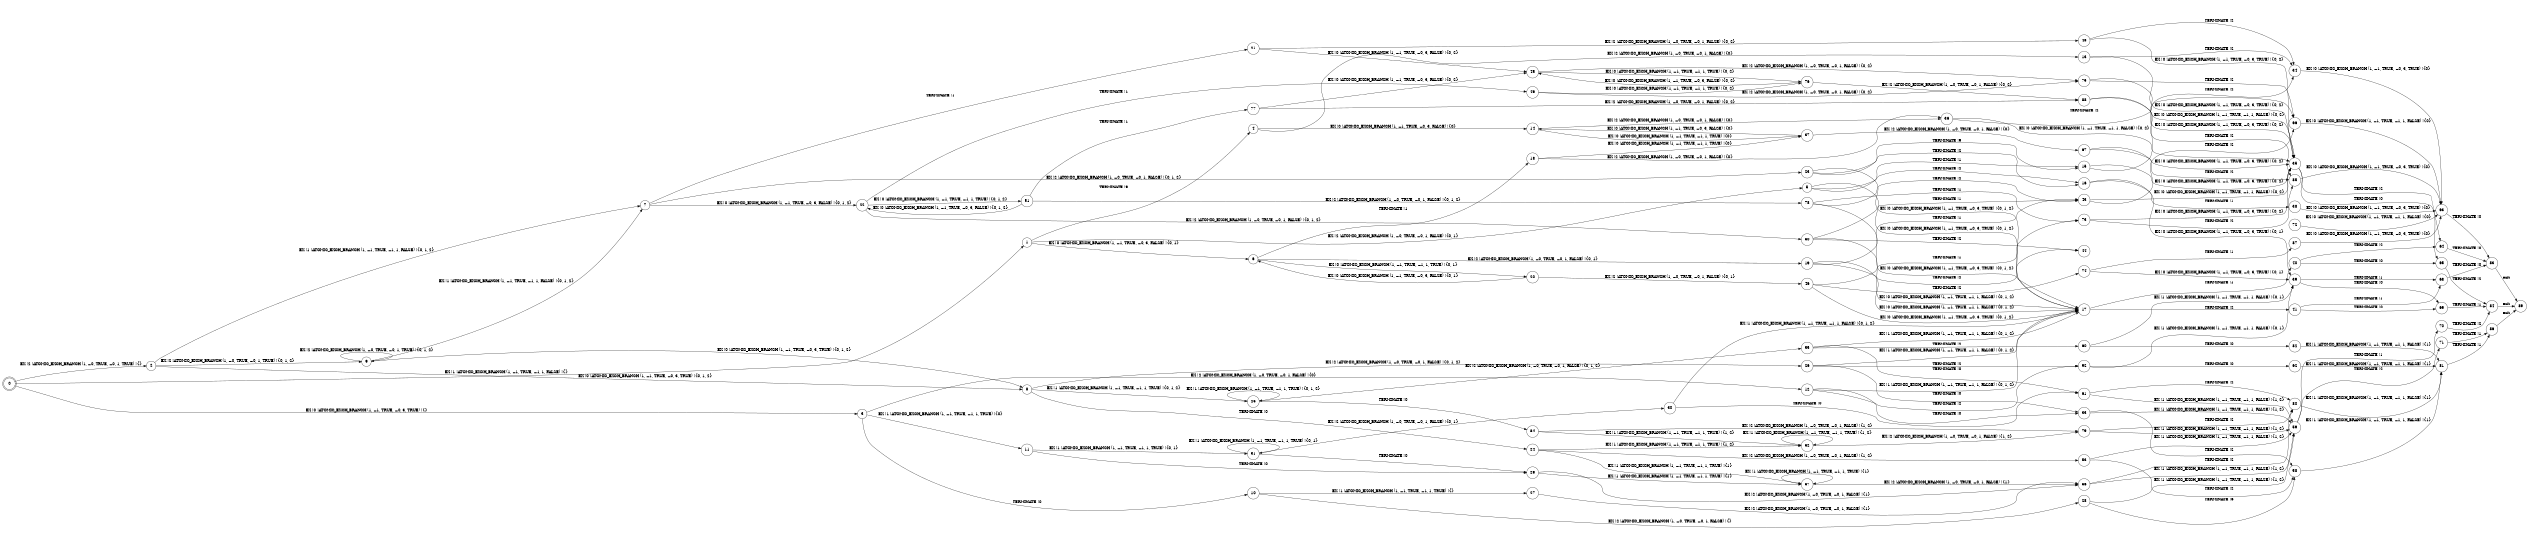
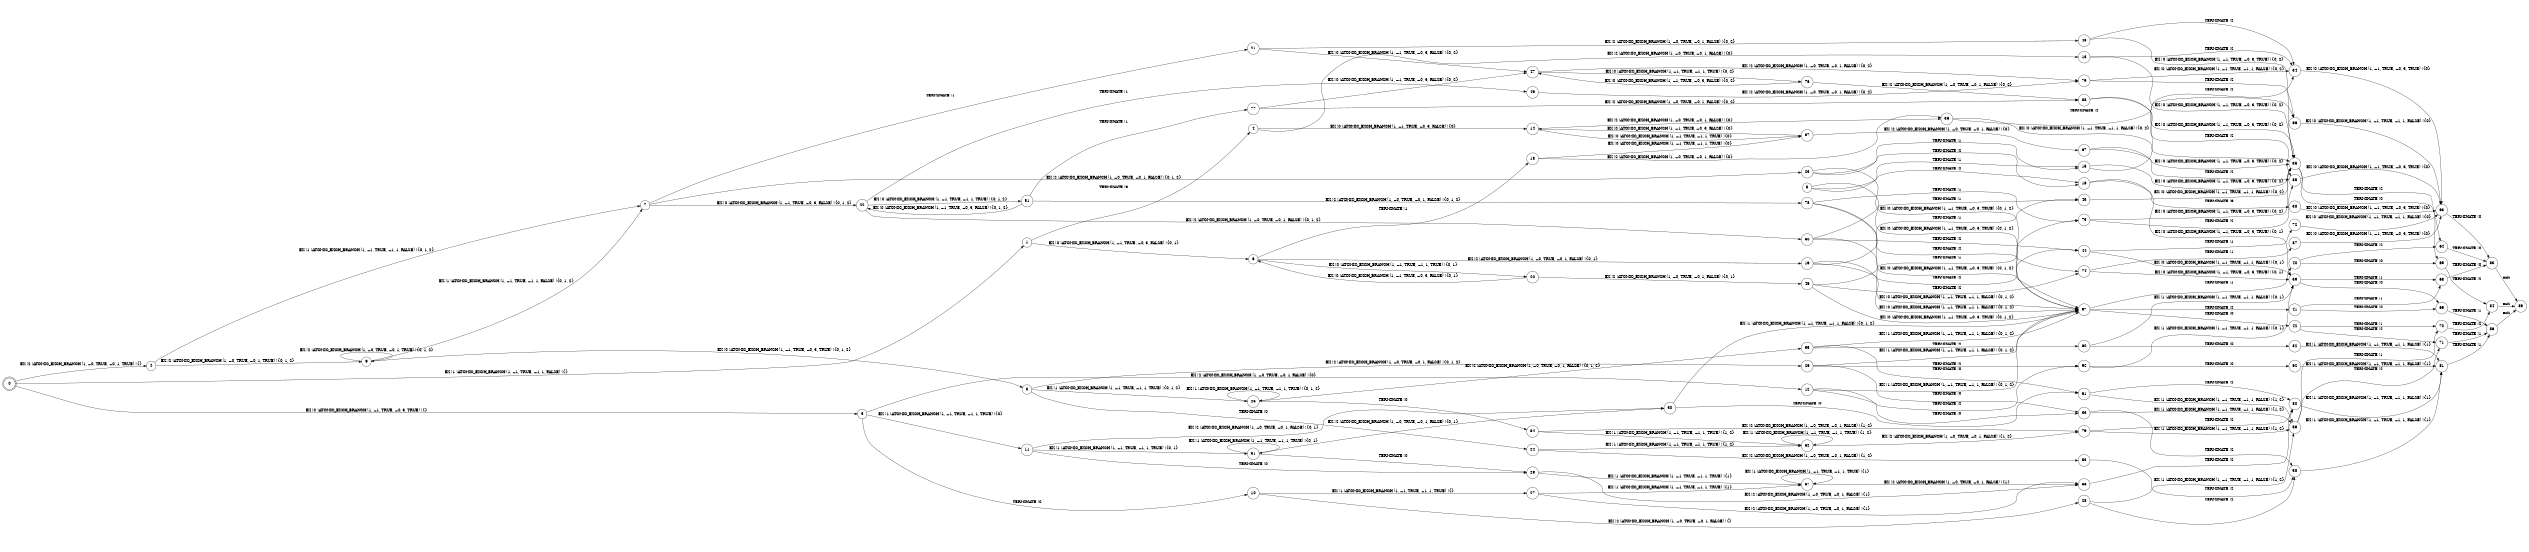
(1533, 72) -> (1533, 72)
(1669, 93) -> none
(2191, 121) -> (2188, 75)
(1947, 141) -> (1947, 141)
(2179, 151) -> none
(1943, 180) -> (1934, 255)
(2219, 201) -> (2219, 201)
(1418, 241) -> none
none -> (2194, 248)
none -> (2189, 267)
(2466, 307) -> (2466, 317)
(2084, 310) -> (2084, 310)
none -> (2295, 326)
(588, 378) -> none
none -> (1342, 413)
(2190, 446) -> none
(1667, 474) -> (1669, 492)
(2205, 476) -> none
(2219, 500) -> (2219, 500)
